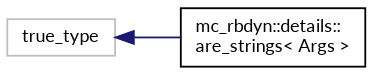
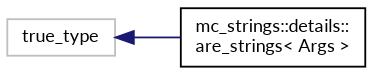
(273, 37) -> (273, 37)
